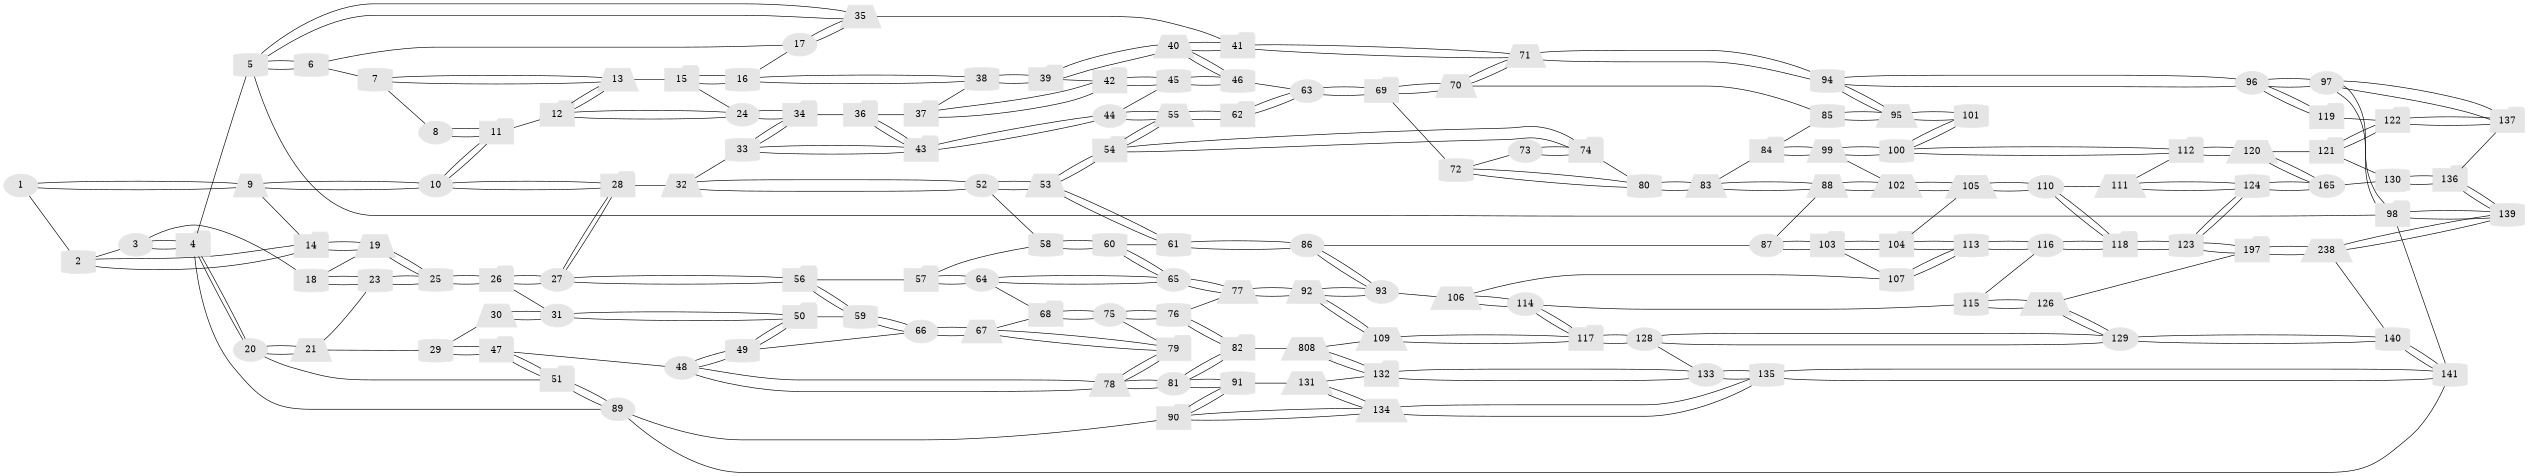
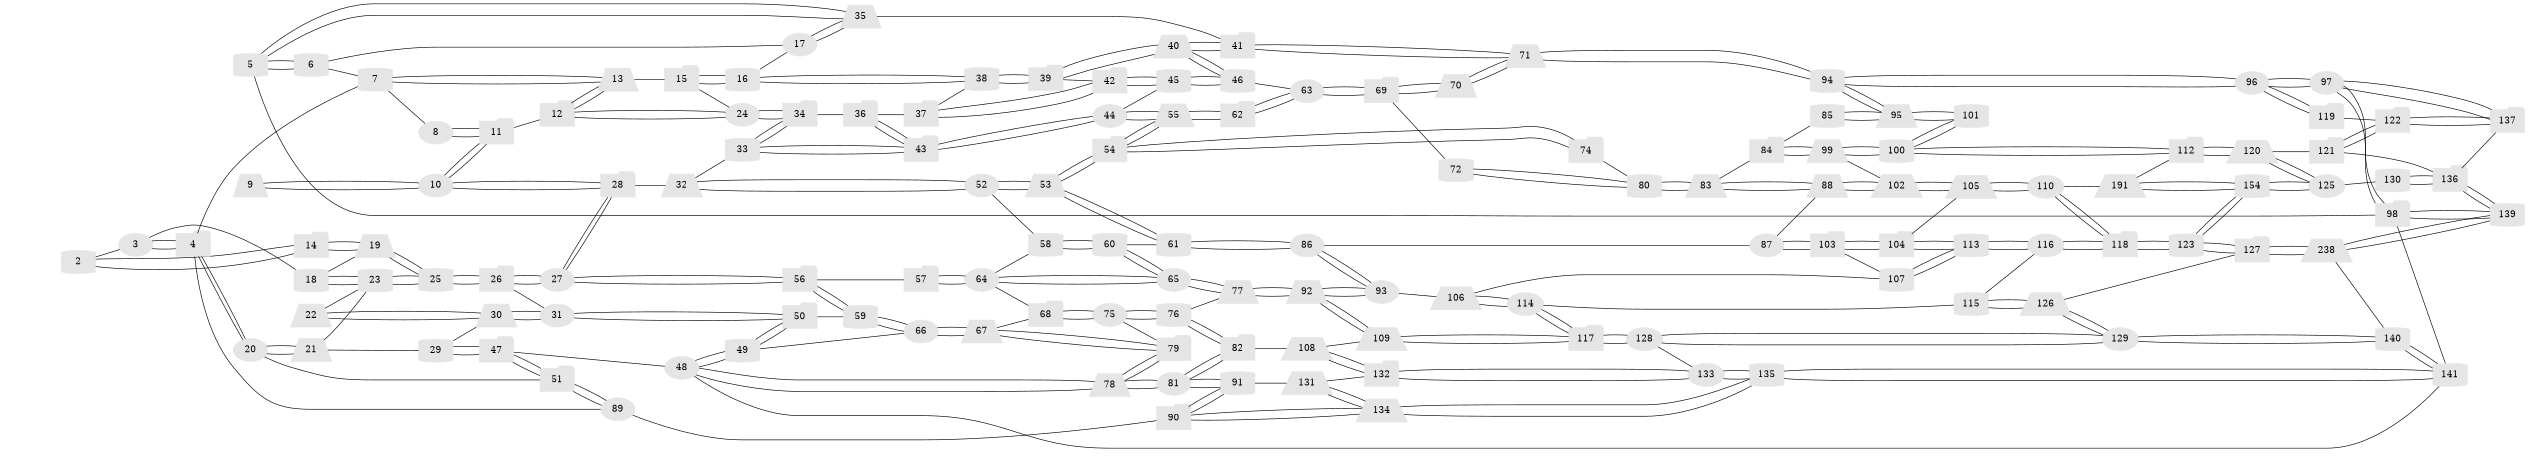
(1643, 86) -> none
(1525, 151) -> none
(221, 155) -> (261, 143)
(2360, 166) -> (2389, 159)
(21, 186) -> none
(2120, 186) -> (2120, 186)
(2252, 186) -> (2252, 186)
(2327, 186) -> (2327, 186)
(281, 216) -> none
(2252, 251) -> (2252, 251)
(983, 257) -> (1012, 263)
none -> (311, 316)
(1307, 349) -> (1307, 349)
(1548, 472) -> (1570, 448)
